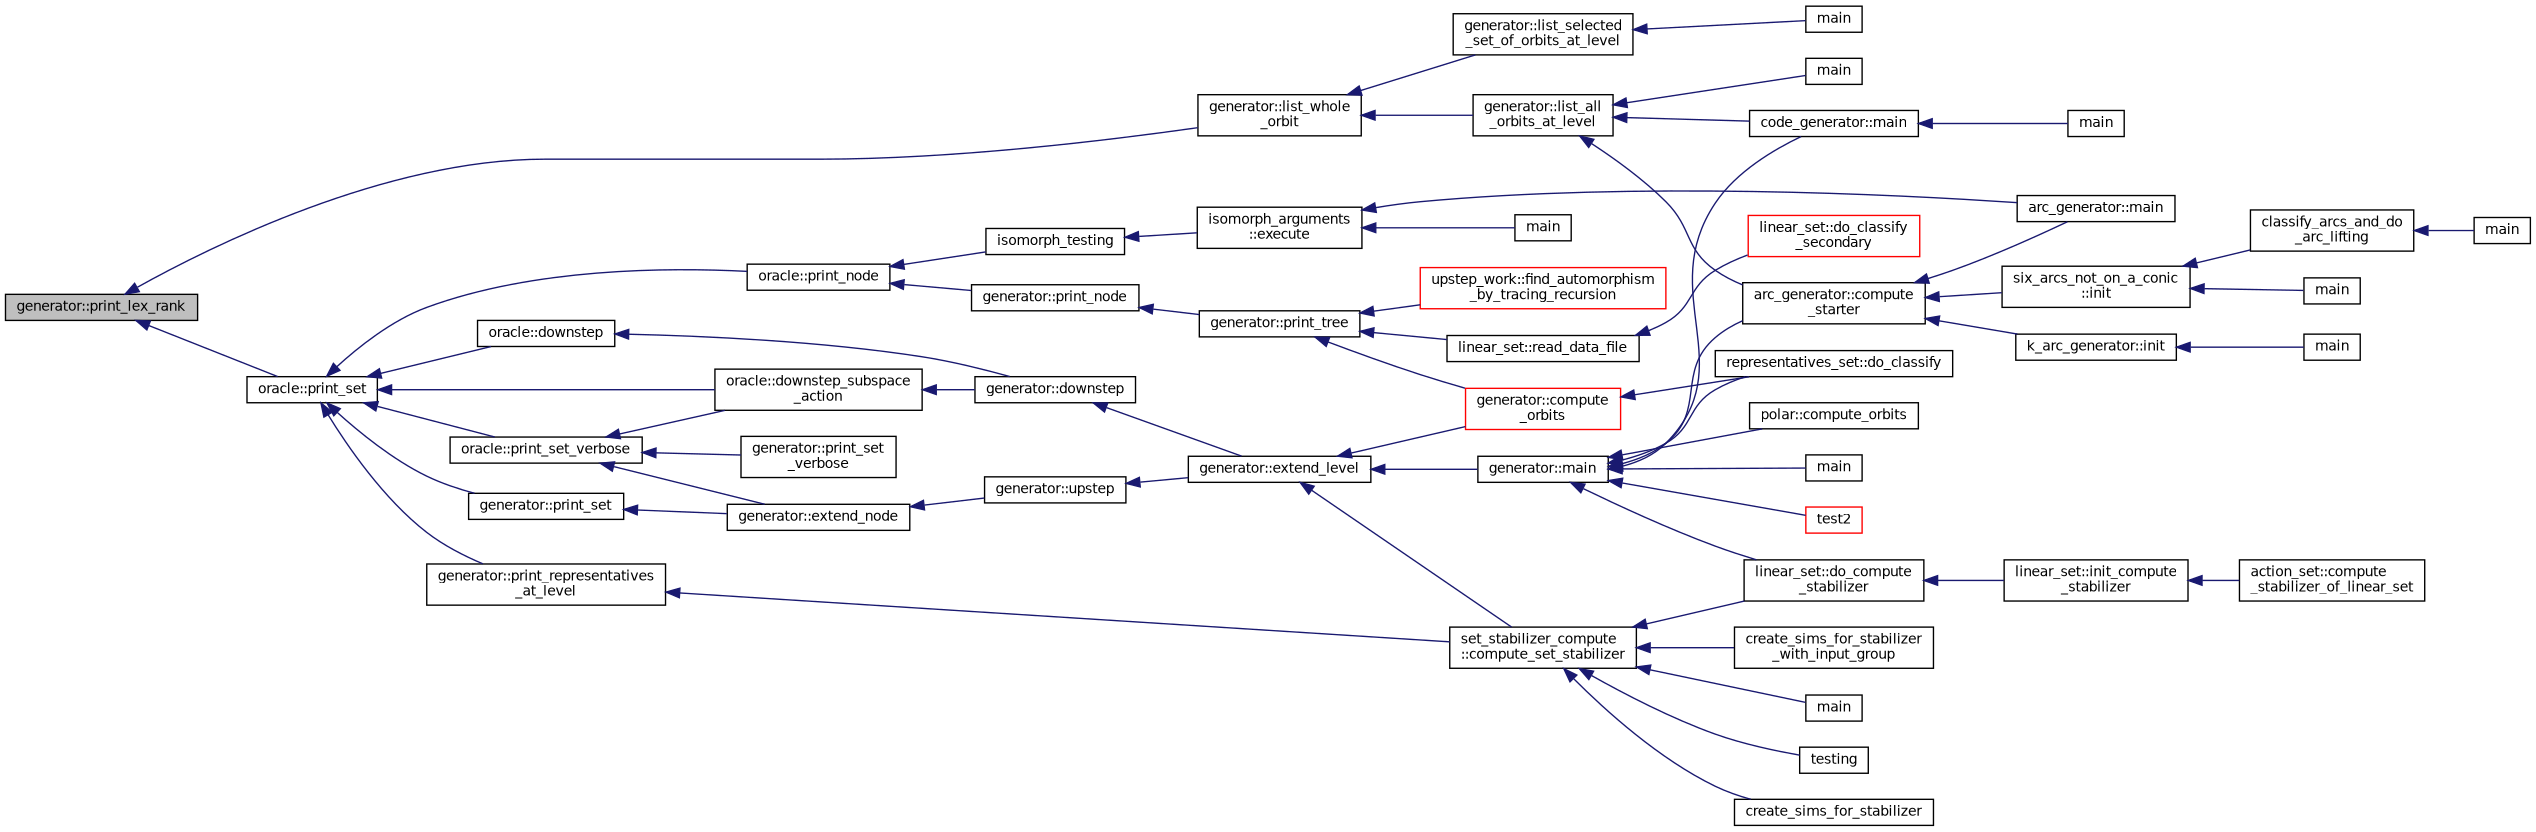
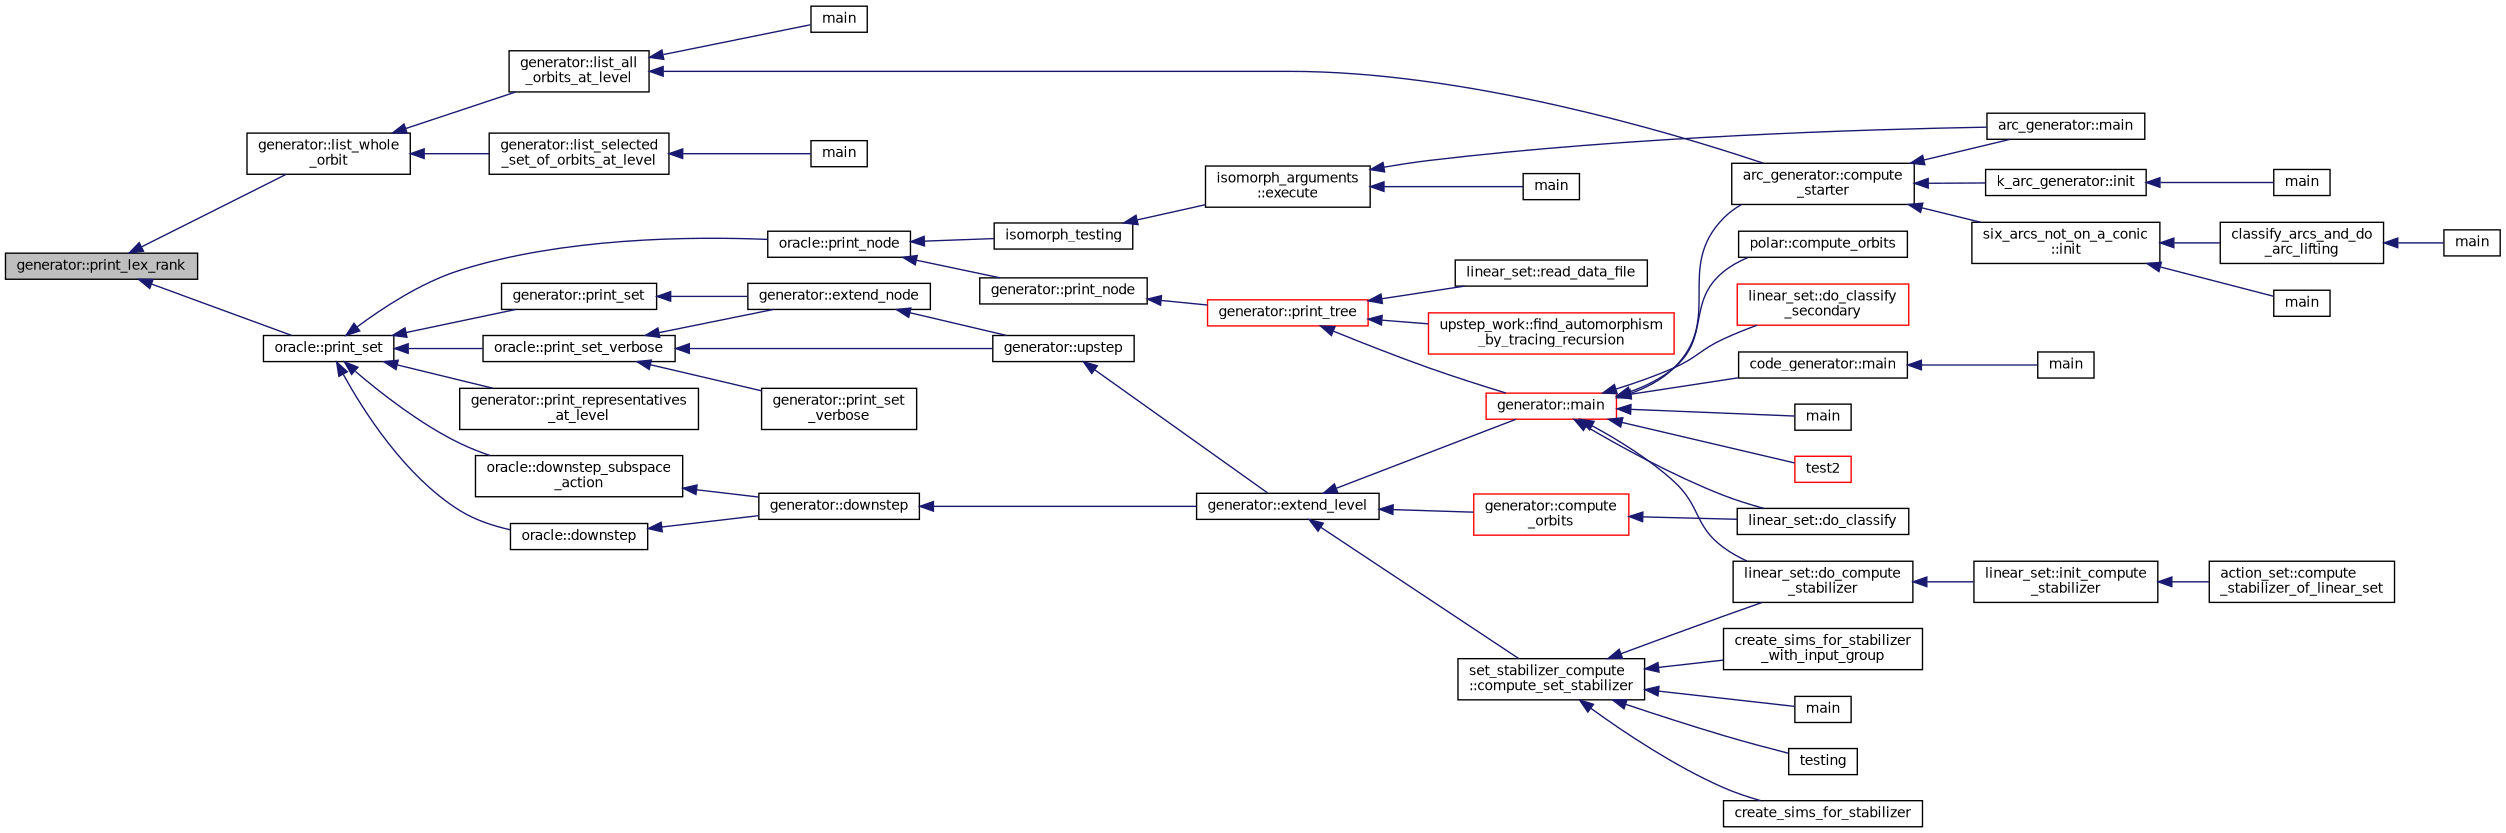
(1688, 119) -> none
(1703, 280) -> (1695, 356)
(1280, 324) -> (1288, 313)
(1834, 364) -> (1823, 521)
(1396, 367) -> (1419, 364)
(672, 422) -> (841, 349)
(1543, 469) -> (1551, 406)
(1065, 617) -> none
